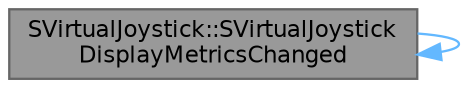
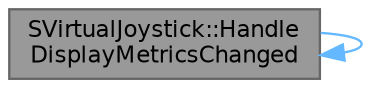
(213, 44) -> (165, 44)
